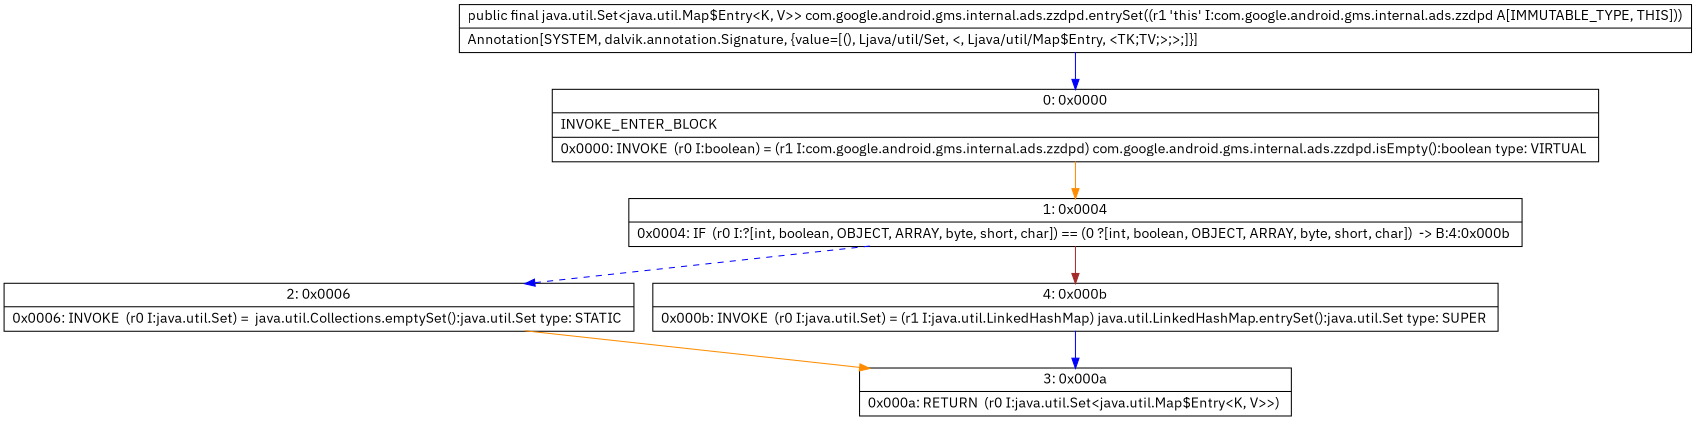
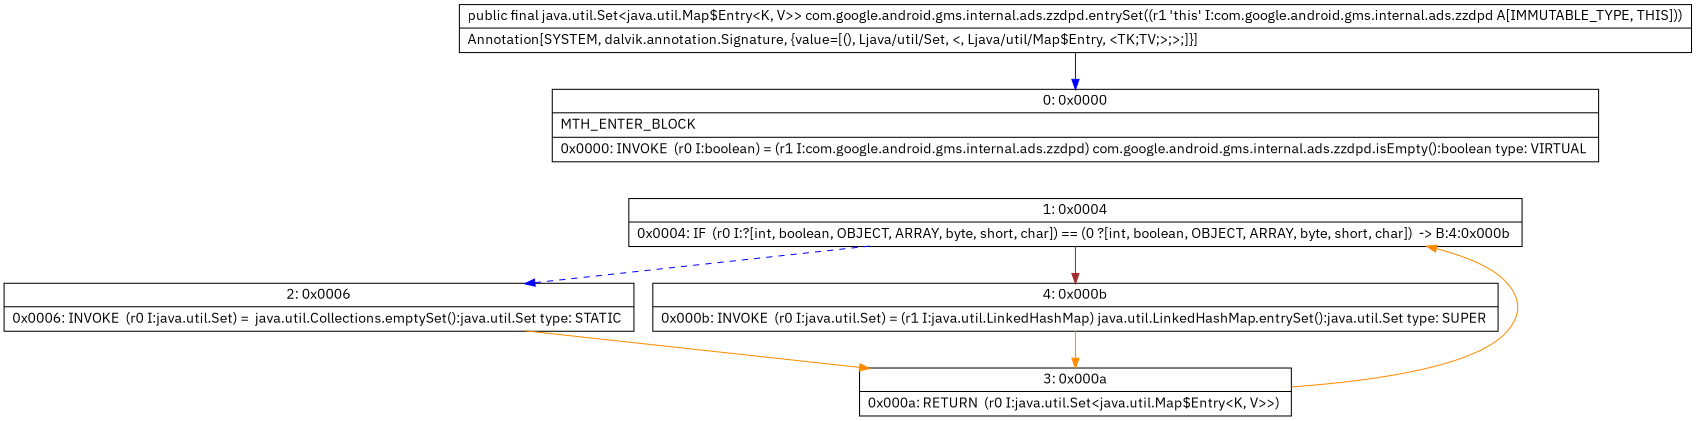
(639, 125) -> (628, 125)
(1075, 175) -> (1468, 355)
(1075, 344) -> (1075, 344)
